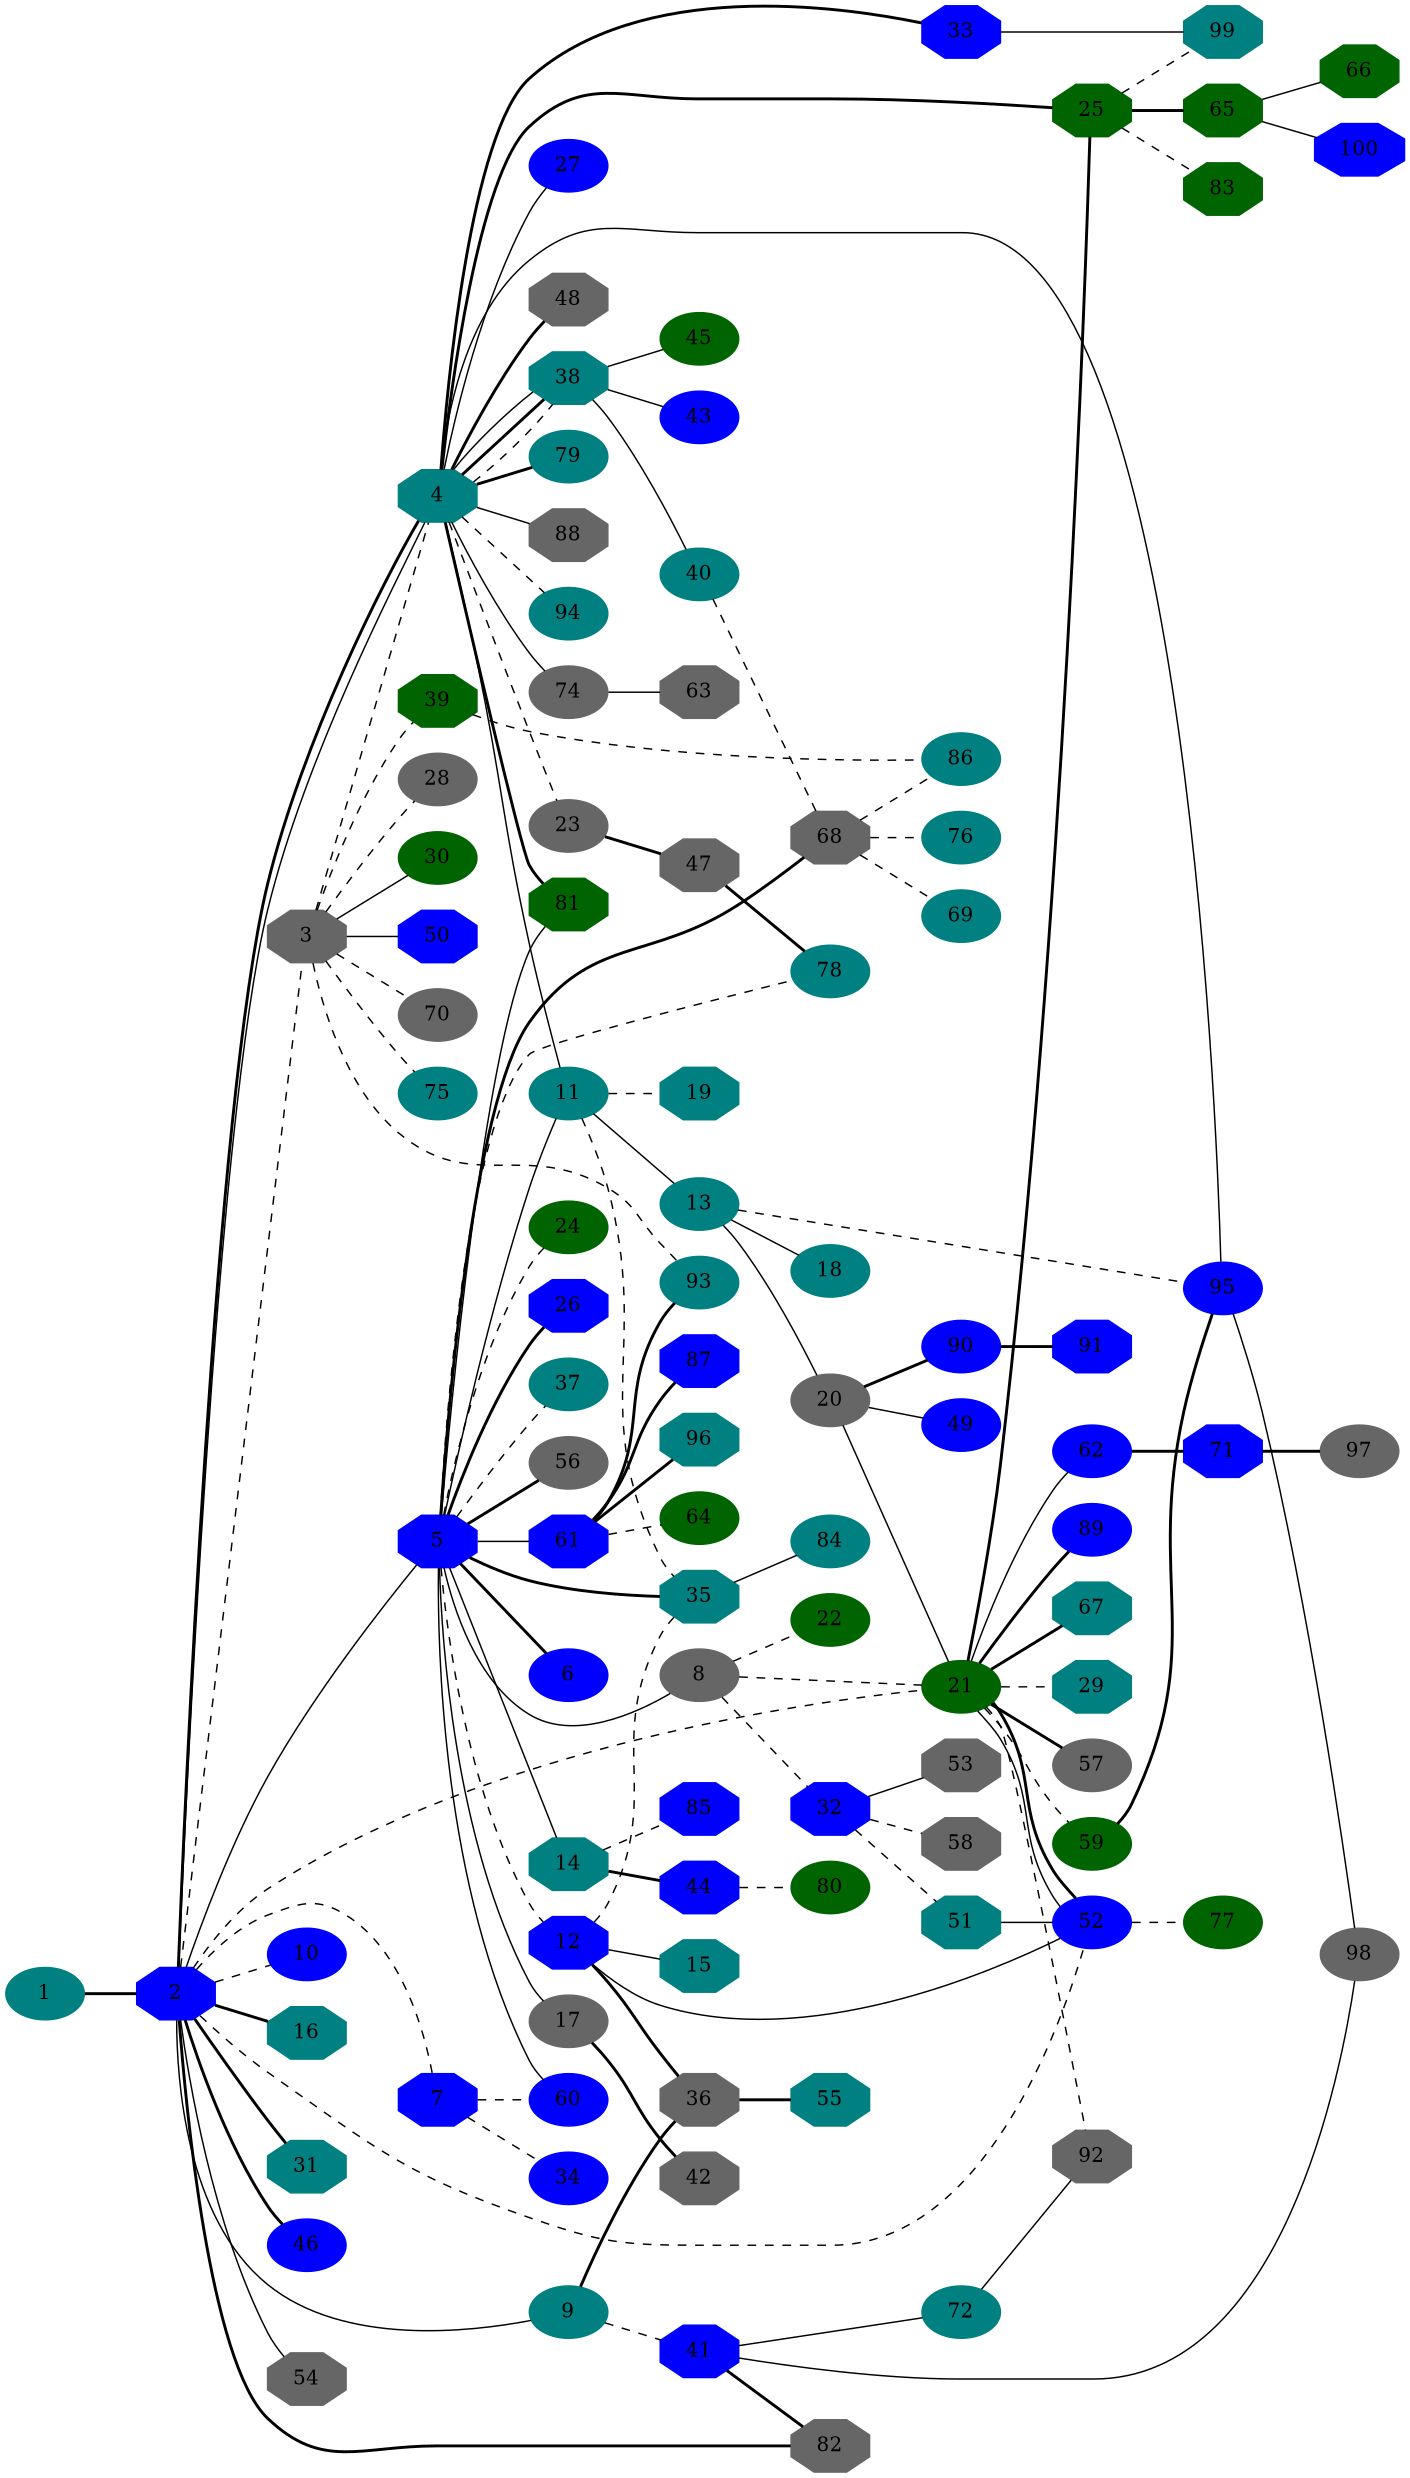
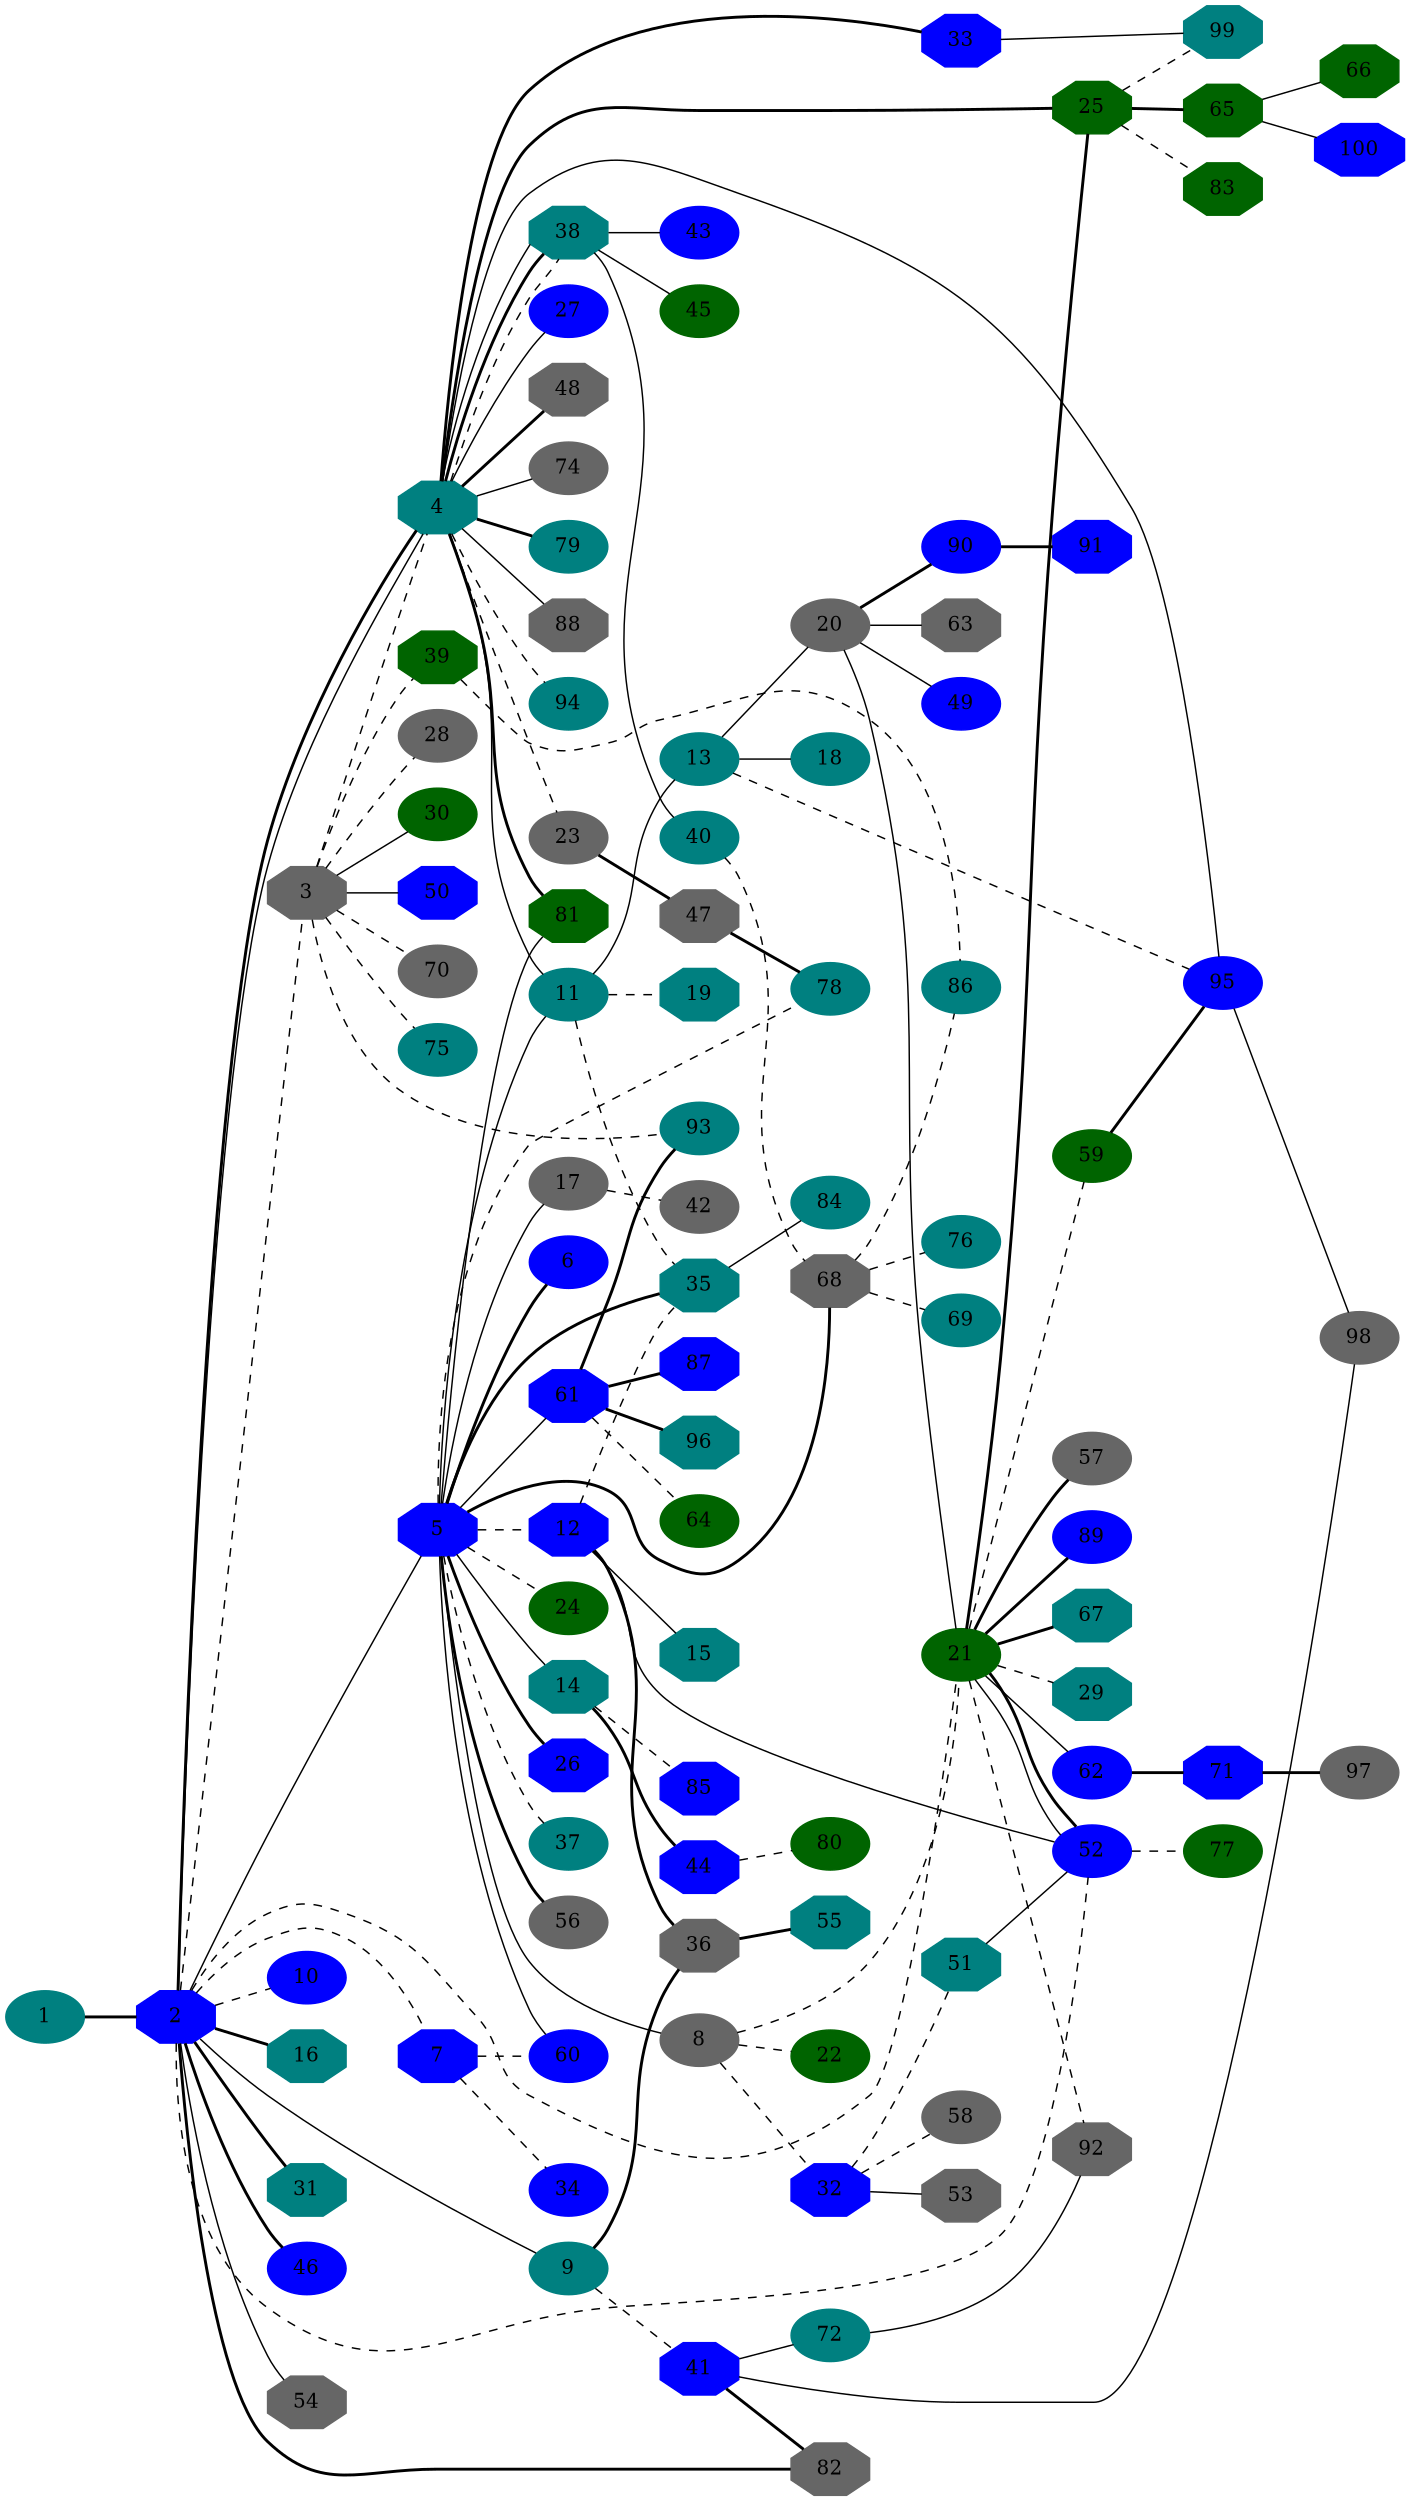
(634, 692) -> (896, 625)
(961, 1844) -> (961, 2117)
(634, 2100) -> (622, 1193)
(699, 2178) -> (699, 1207)
